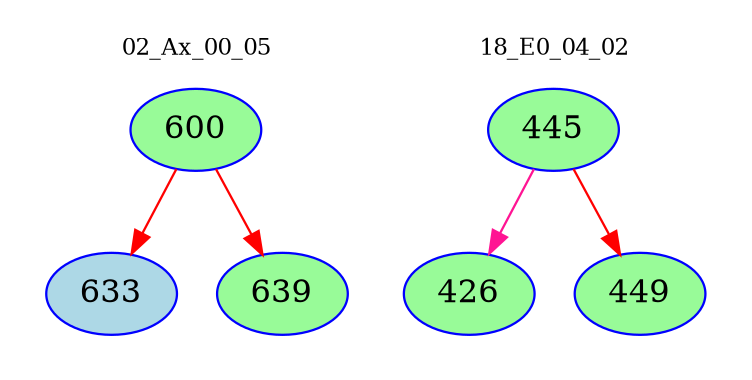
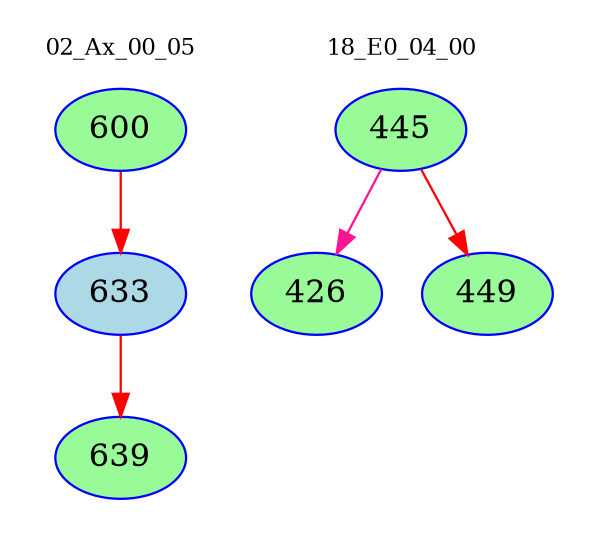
(555, 49) -> (402, 49)
(234, 202) -> (121, 365)
